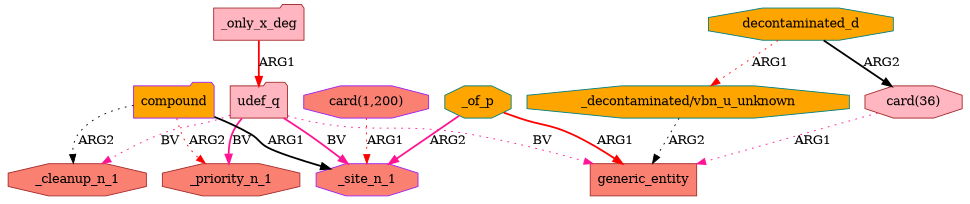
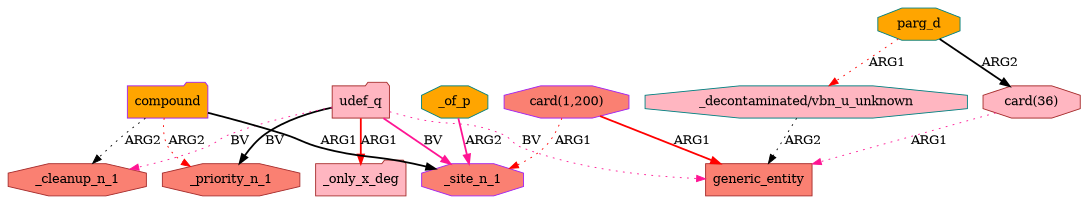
(801, 24) -> (919, 24)
(259, 59) -> (361, 136)
(688, 102) -> (806, 102)
(562, 130) -> (656, 138)
(232, 135) -> (284, 124)
